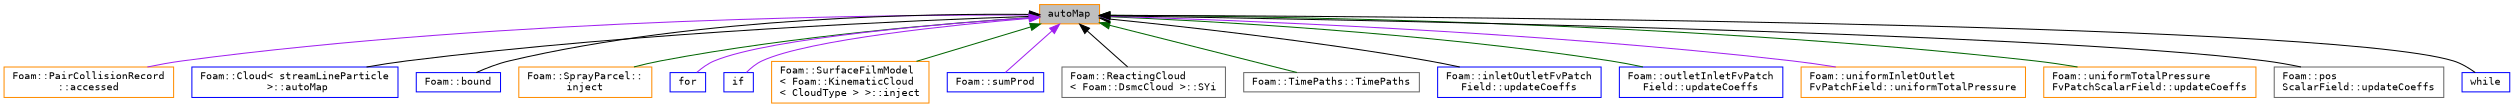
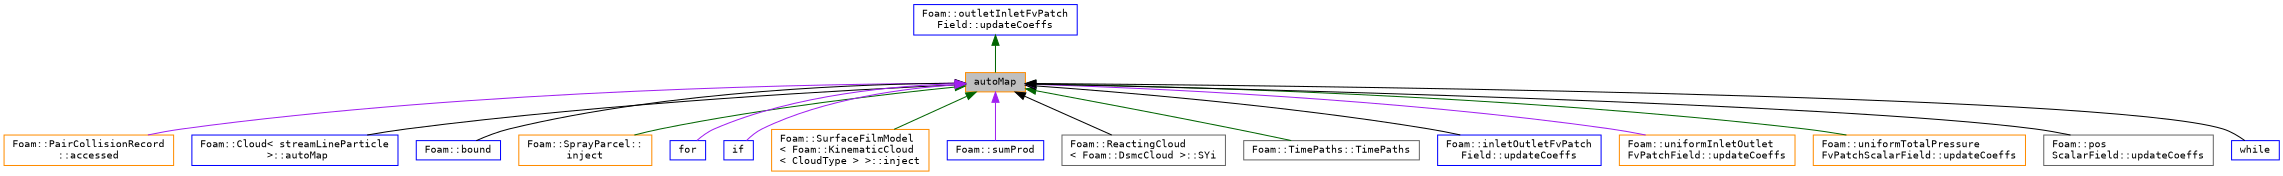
(1377, 34) -> (995, 59)
(1913, 82) -> (1707, 150)
